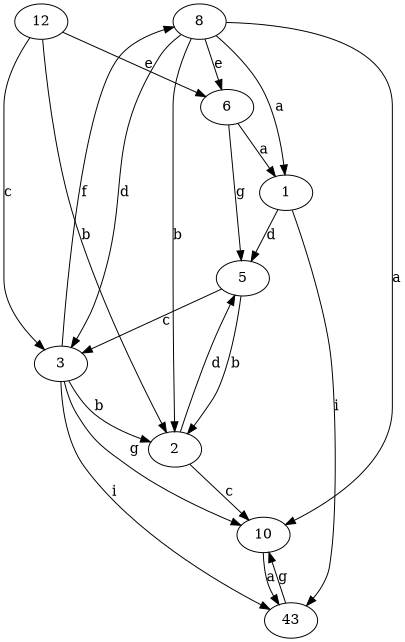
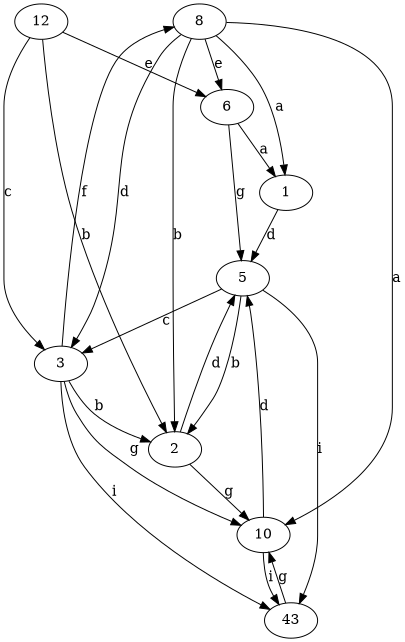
(334, 404) -> (318, 432)
none -> (260, 411)
(229, 492) -> (229, 492)
(271, 578) -> (271, 578)
